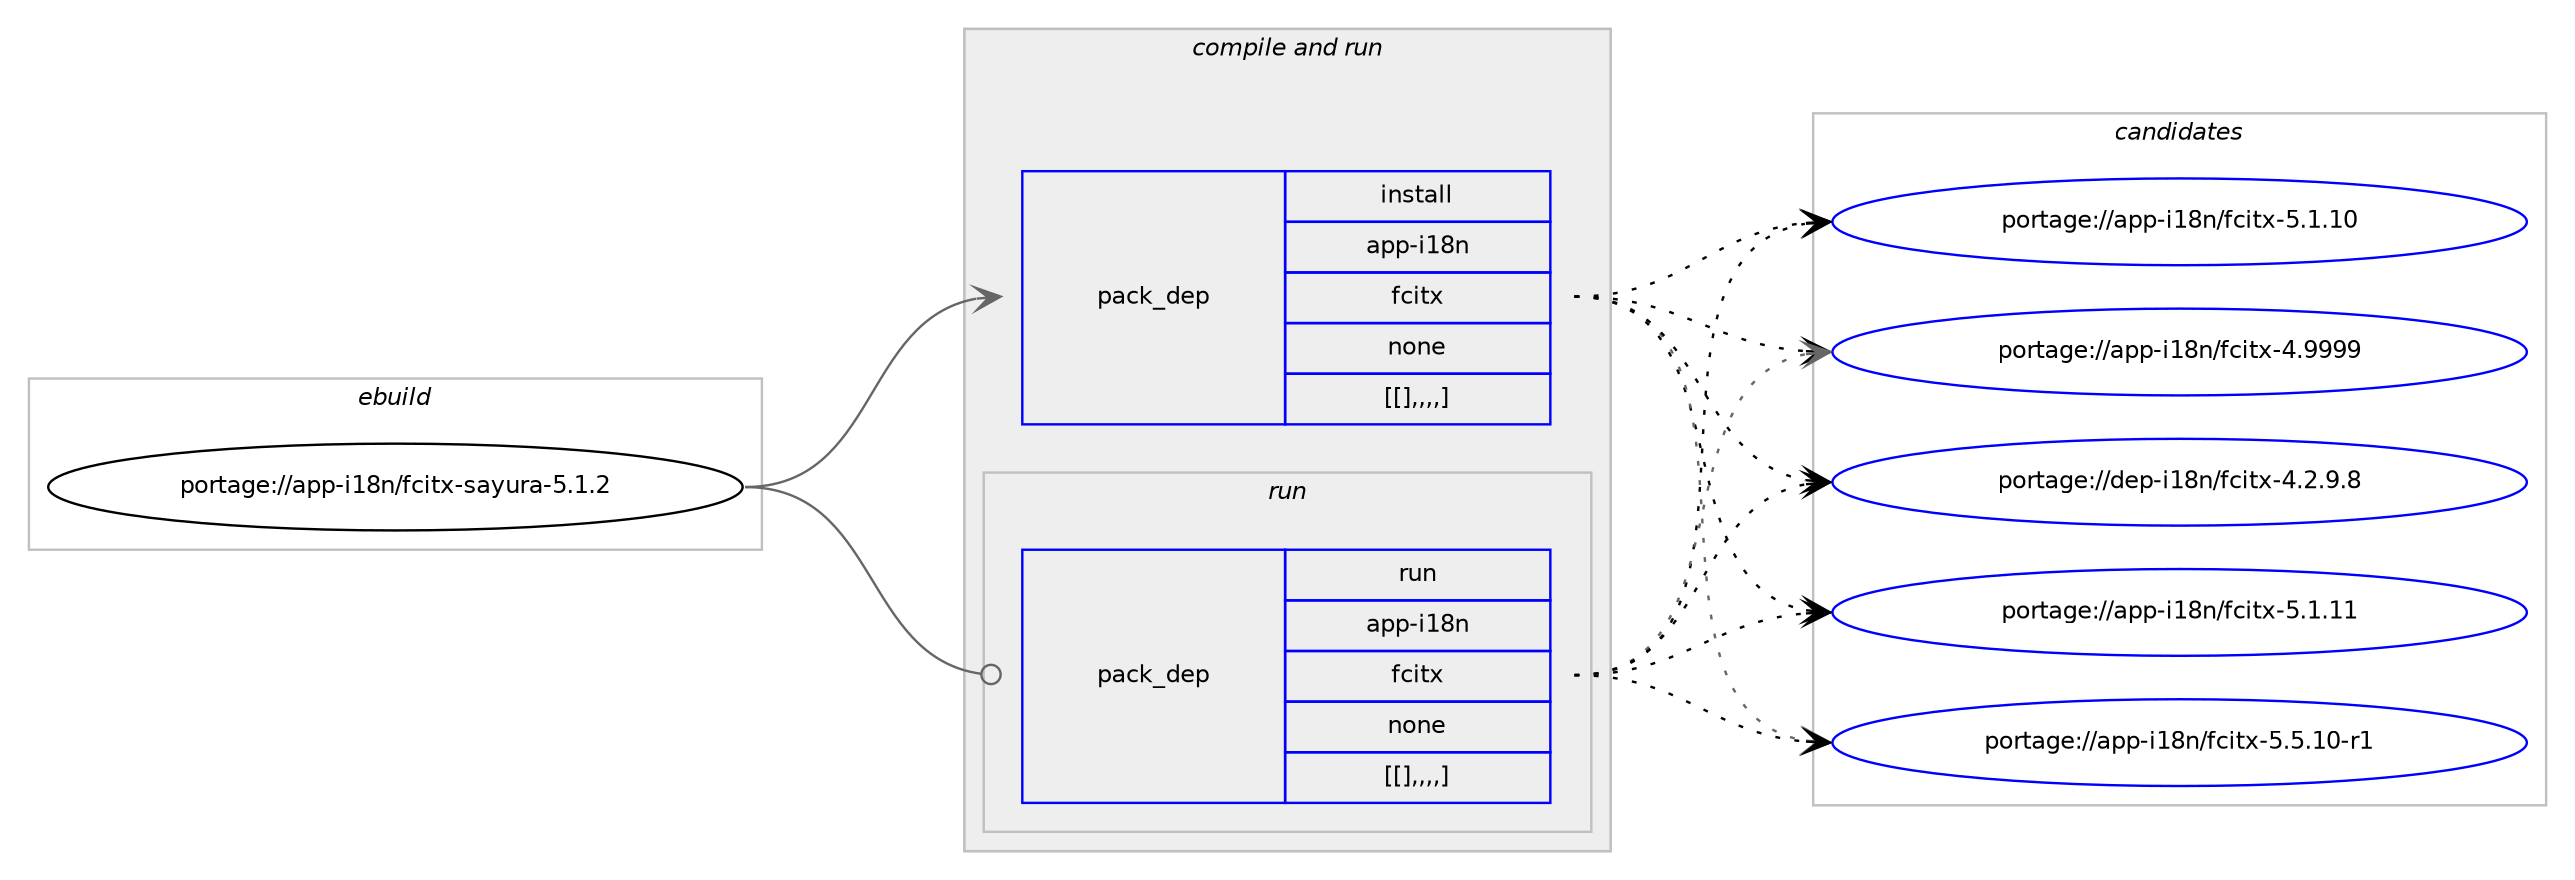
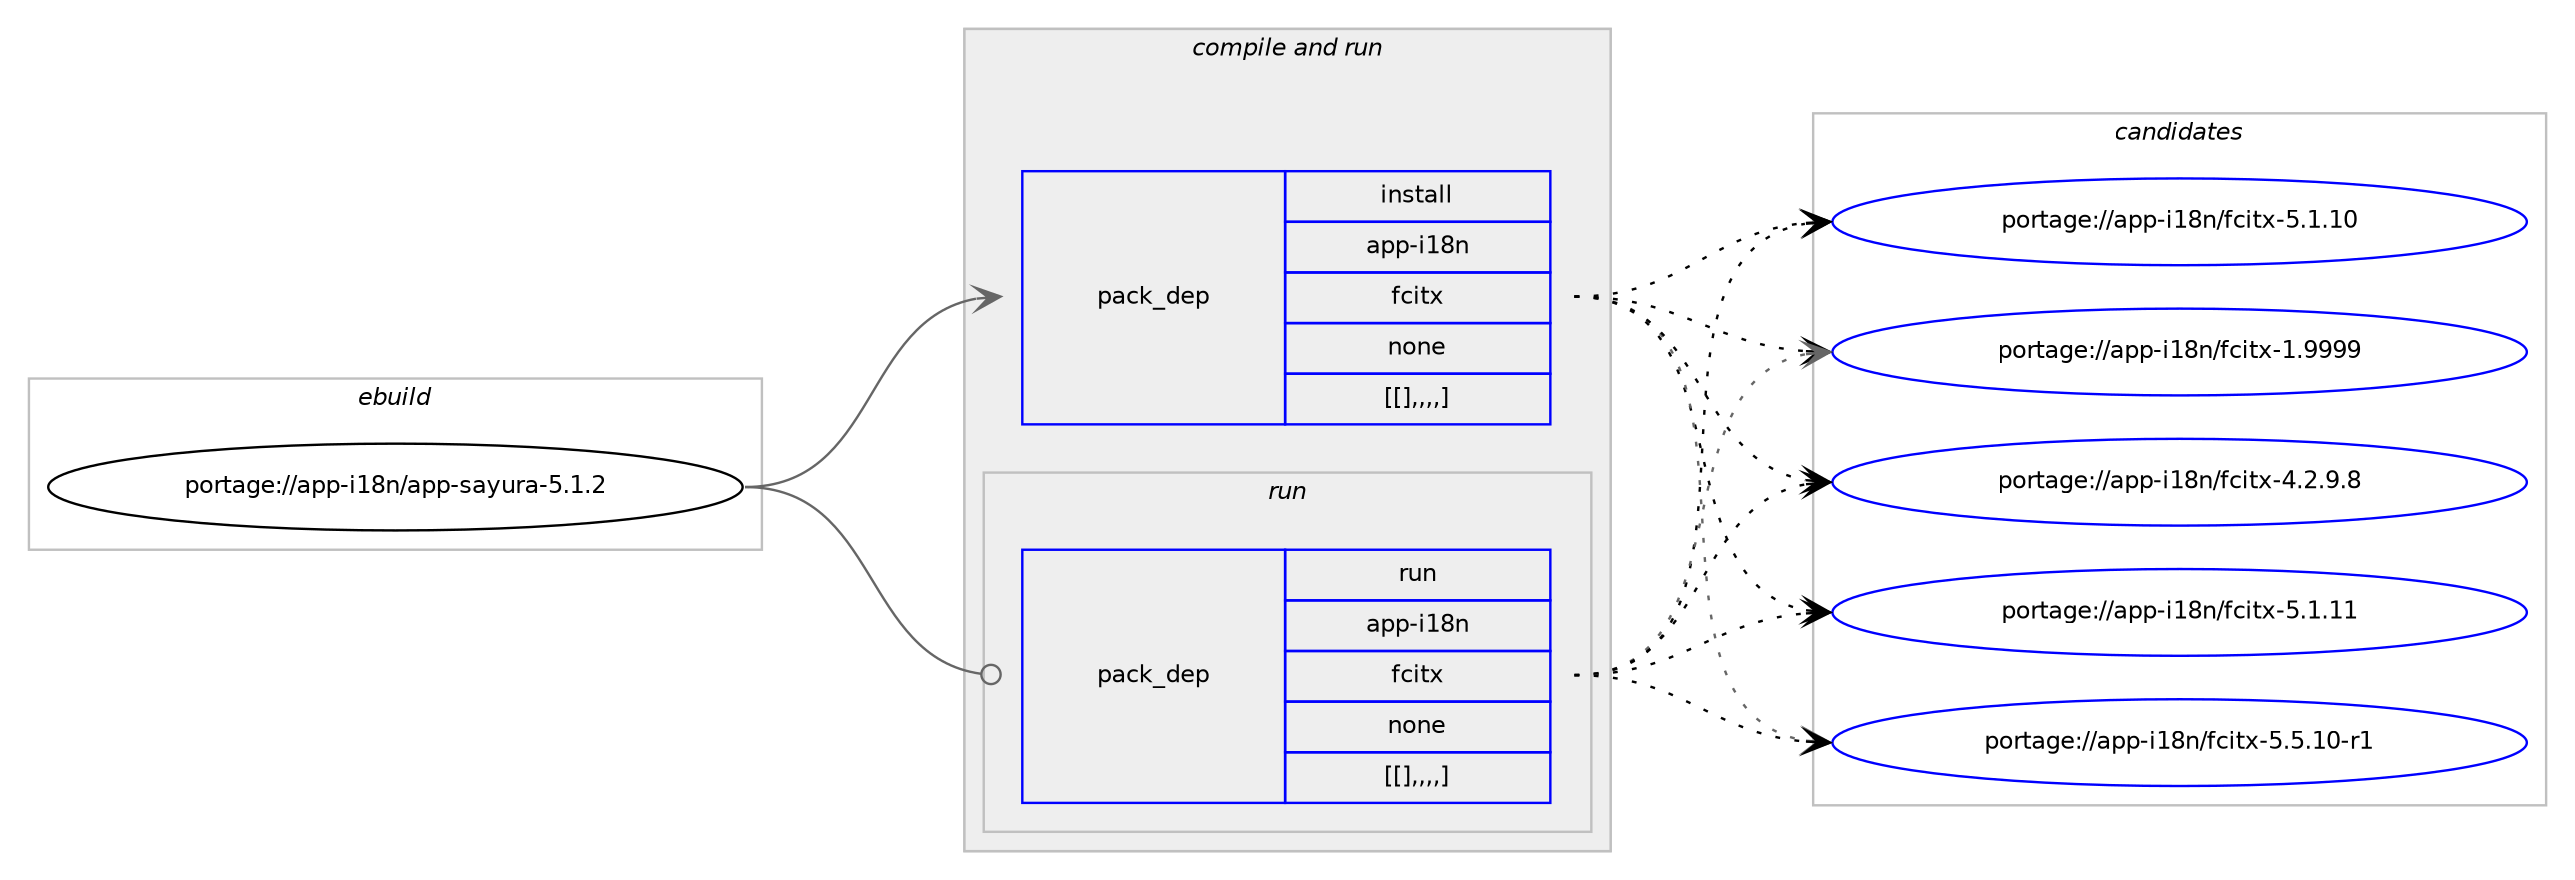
(2180, 352) -> (2180, 352)
(2180, 482) -> (2180, 482)
(395, 487) -> (395, 487)
